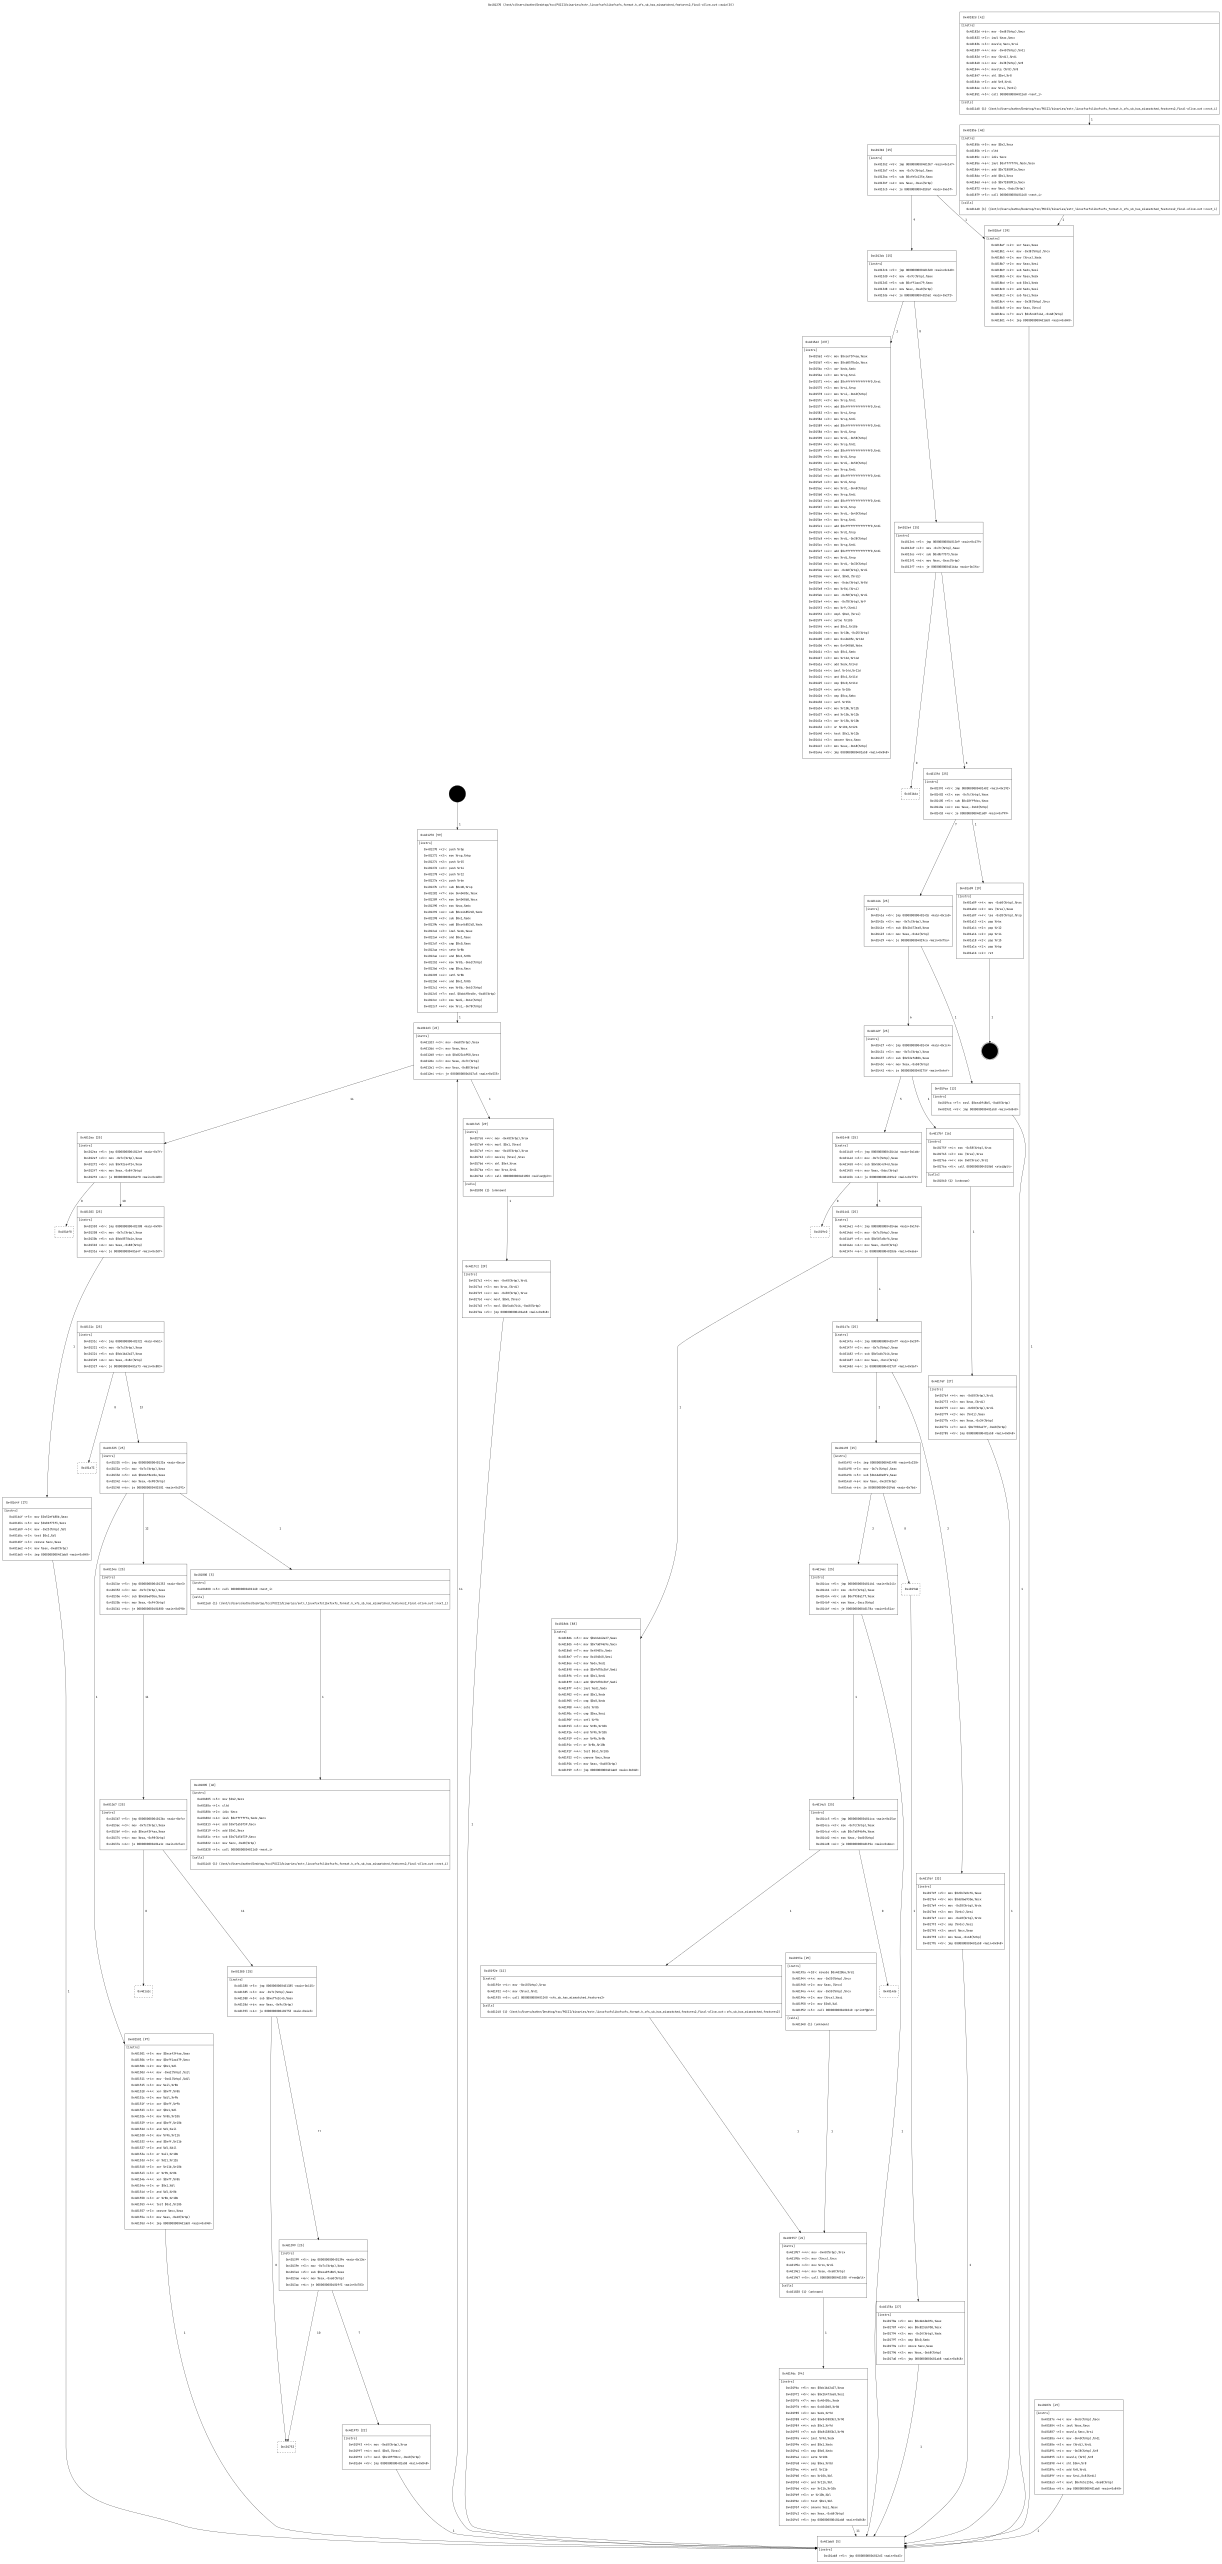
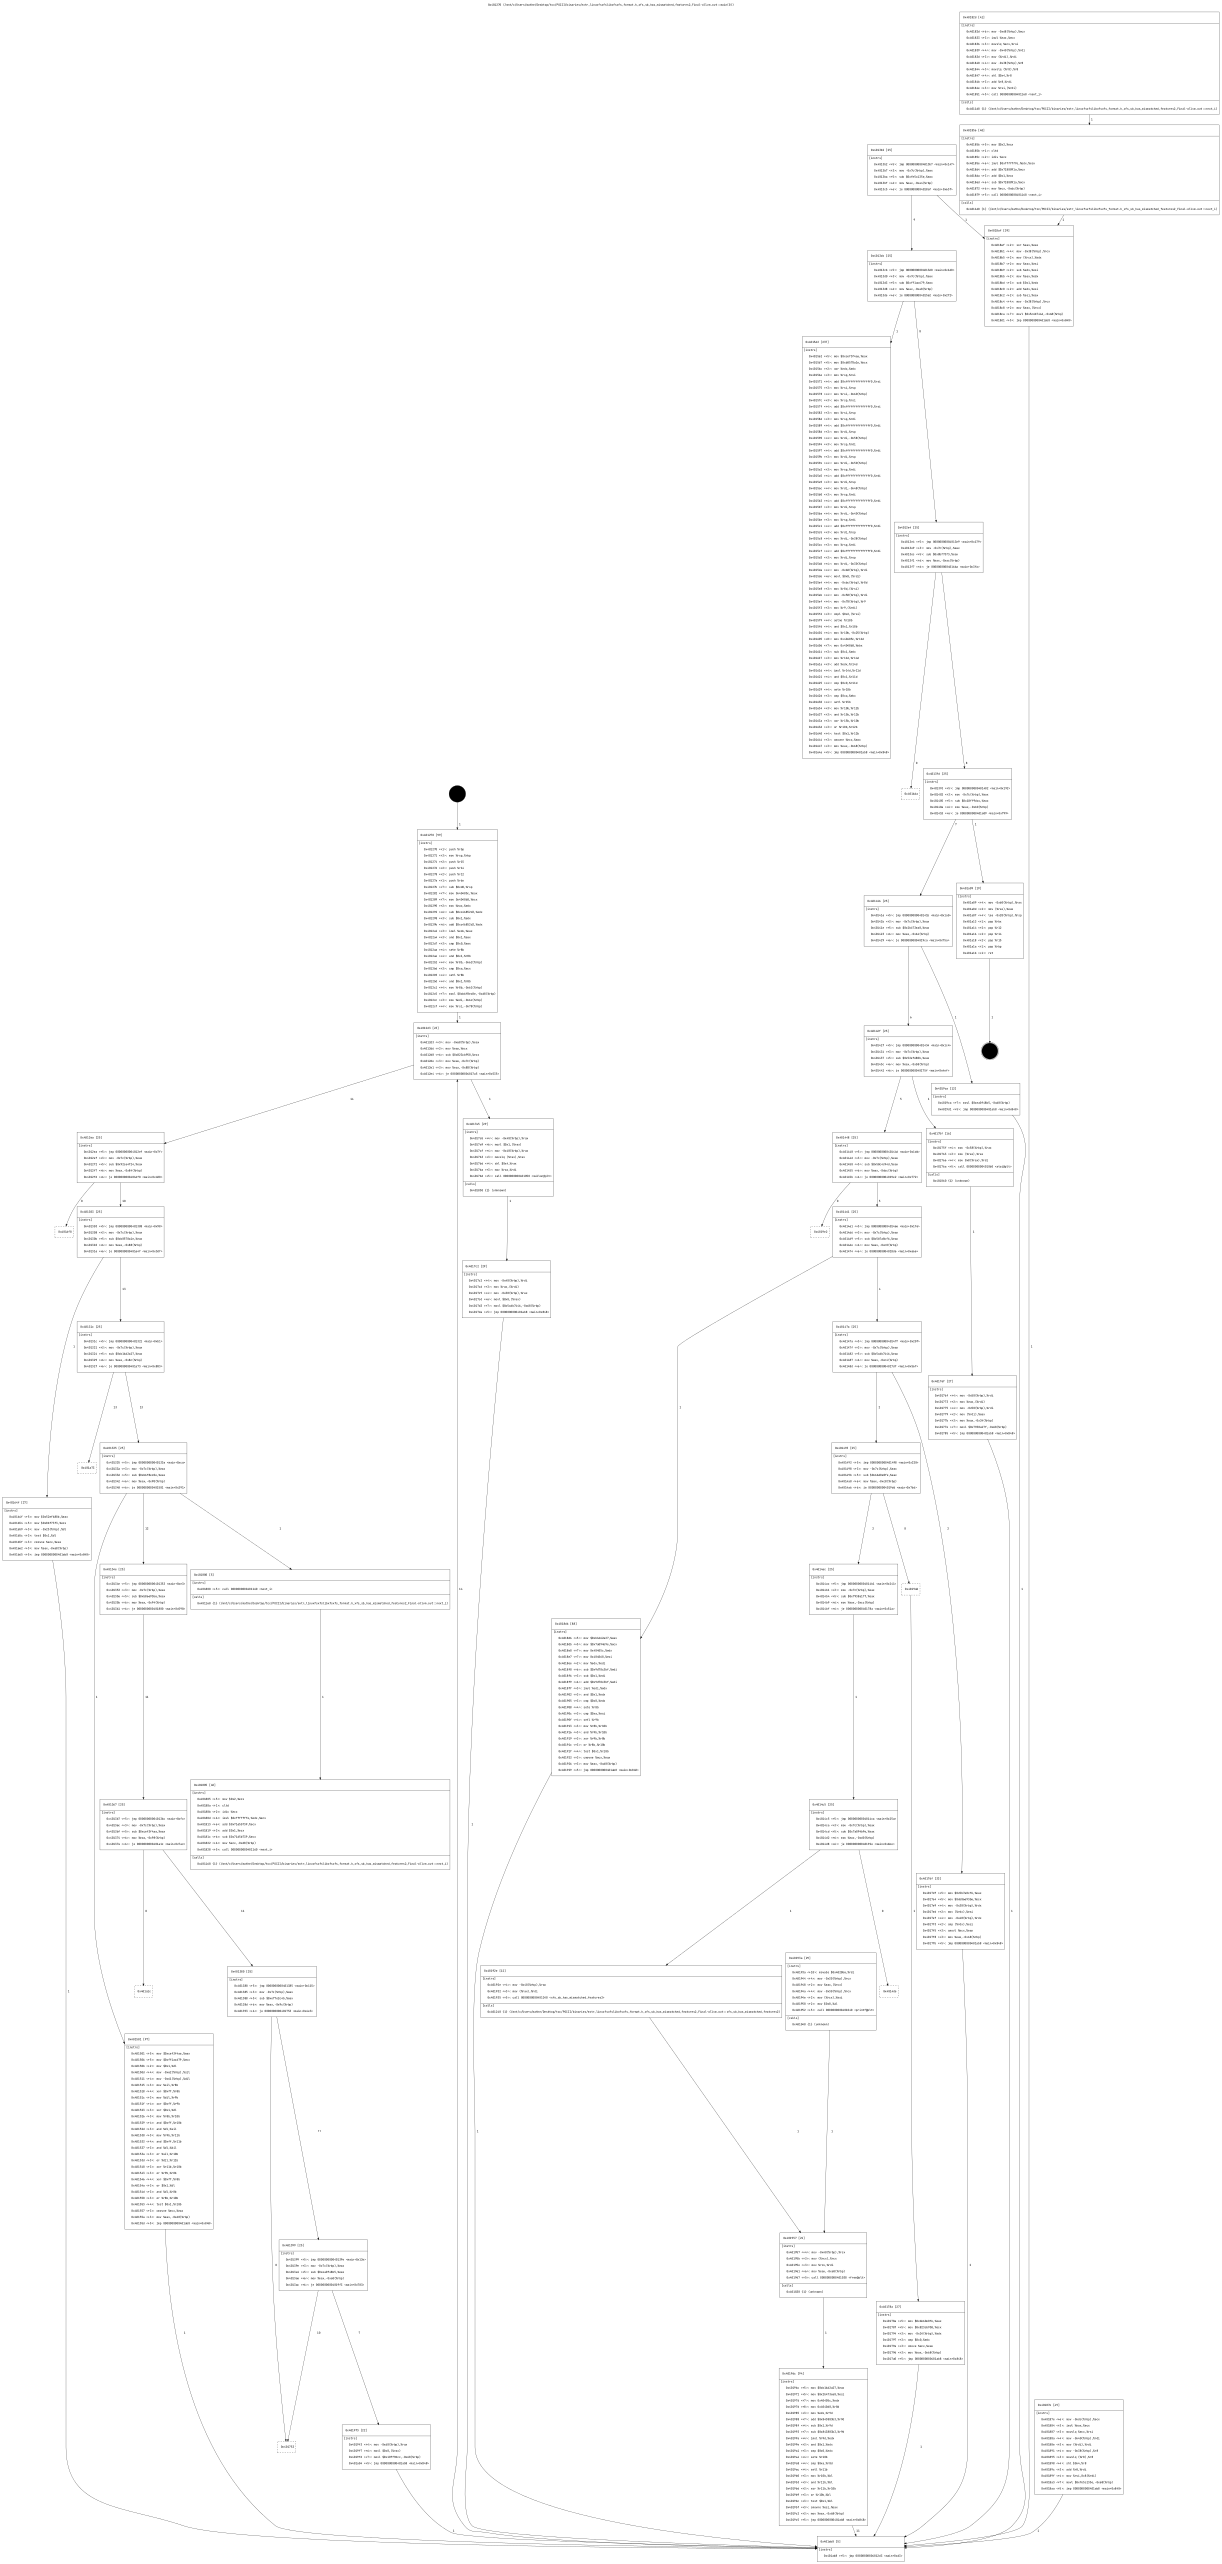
none -> (121, 1288)
(114, 1407) -> (114, 1407)
(898, 2073) -> (475, 2286)
